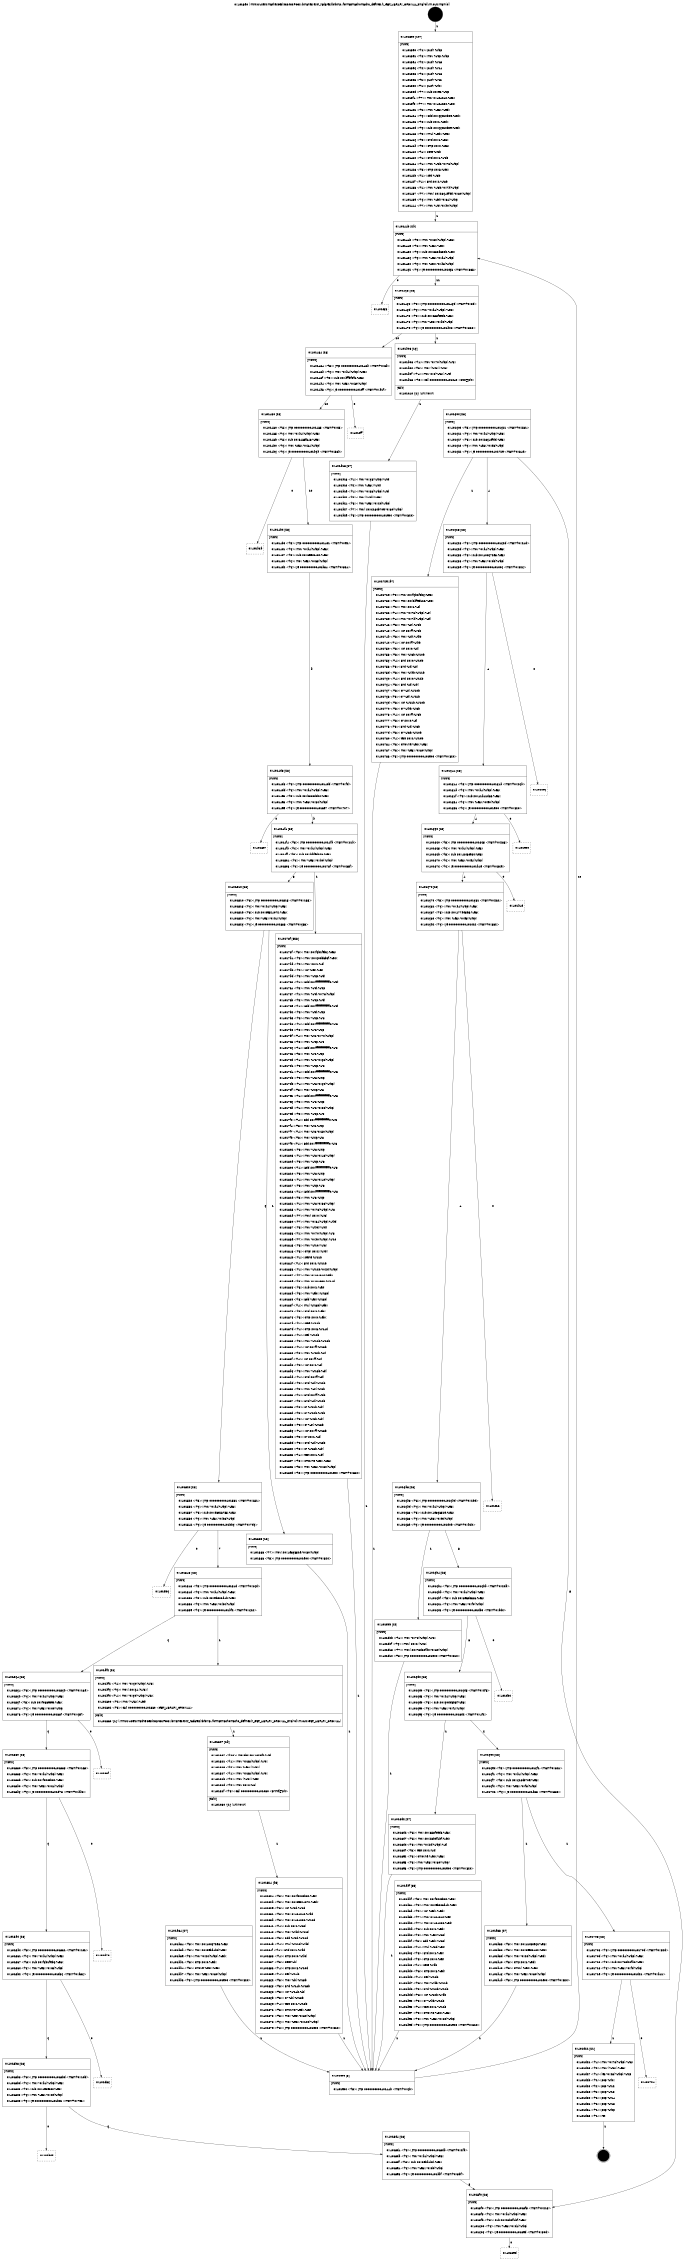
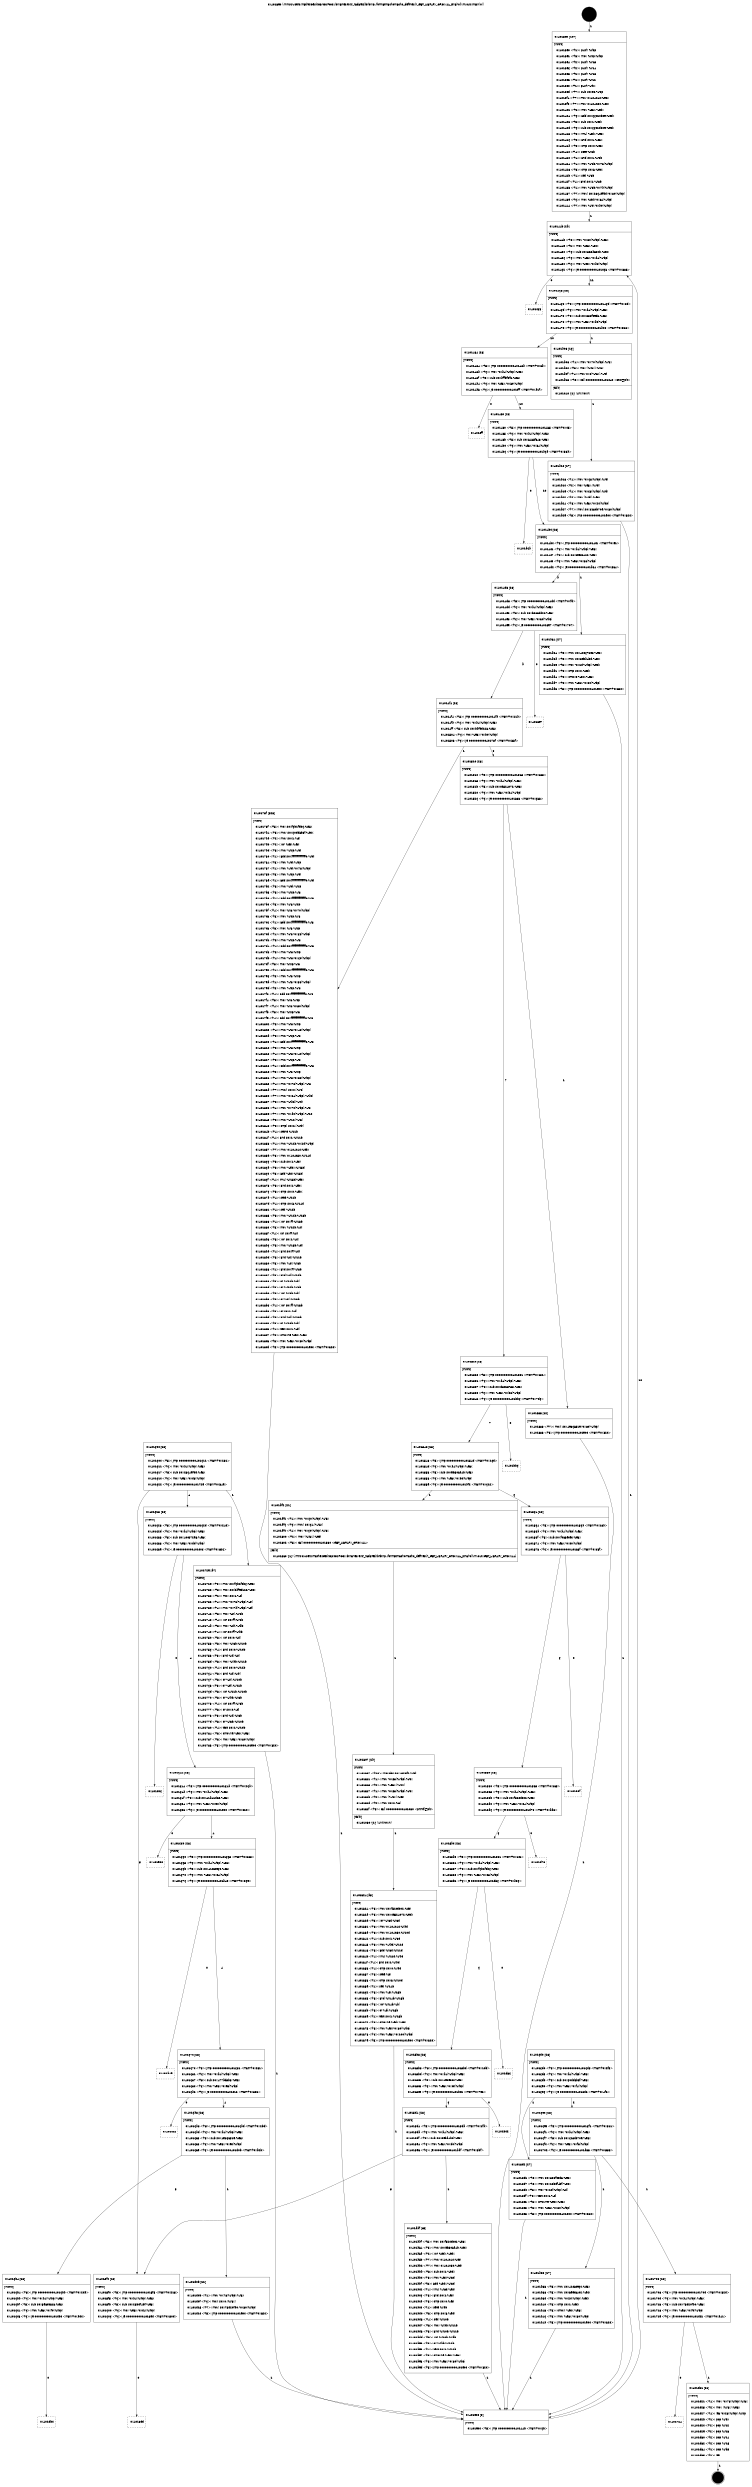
none -> (580, 603)
(265, 1206) -> (505, 1080)
(466, 1643) -> none
none -> (446, 2188)
